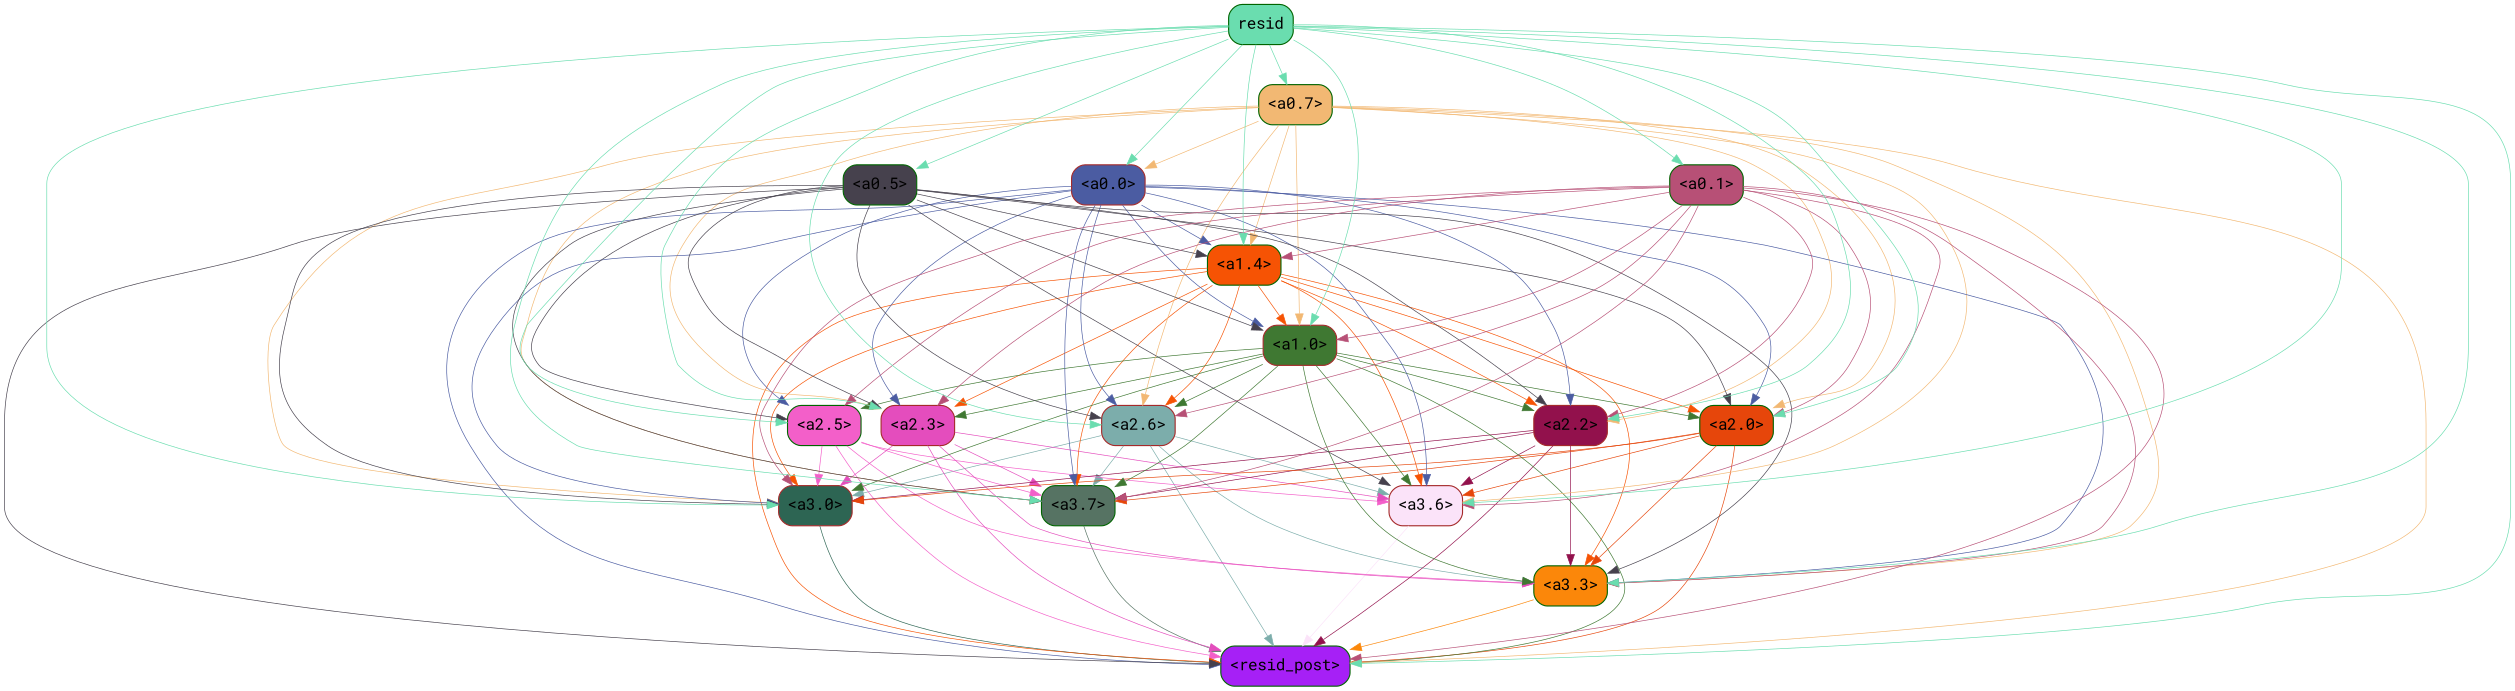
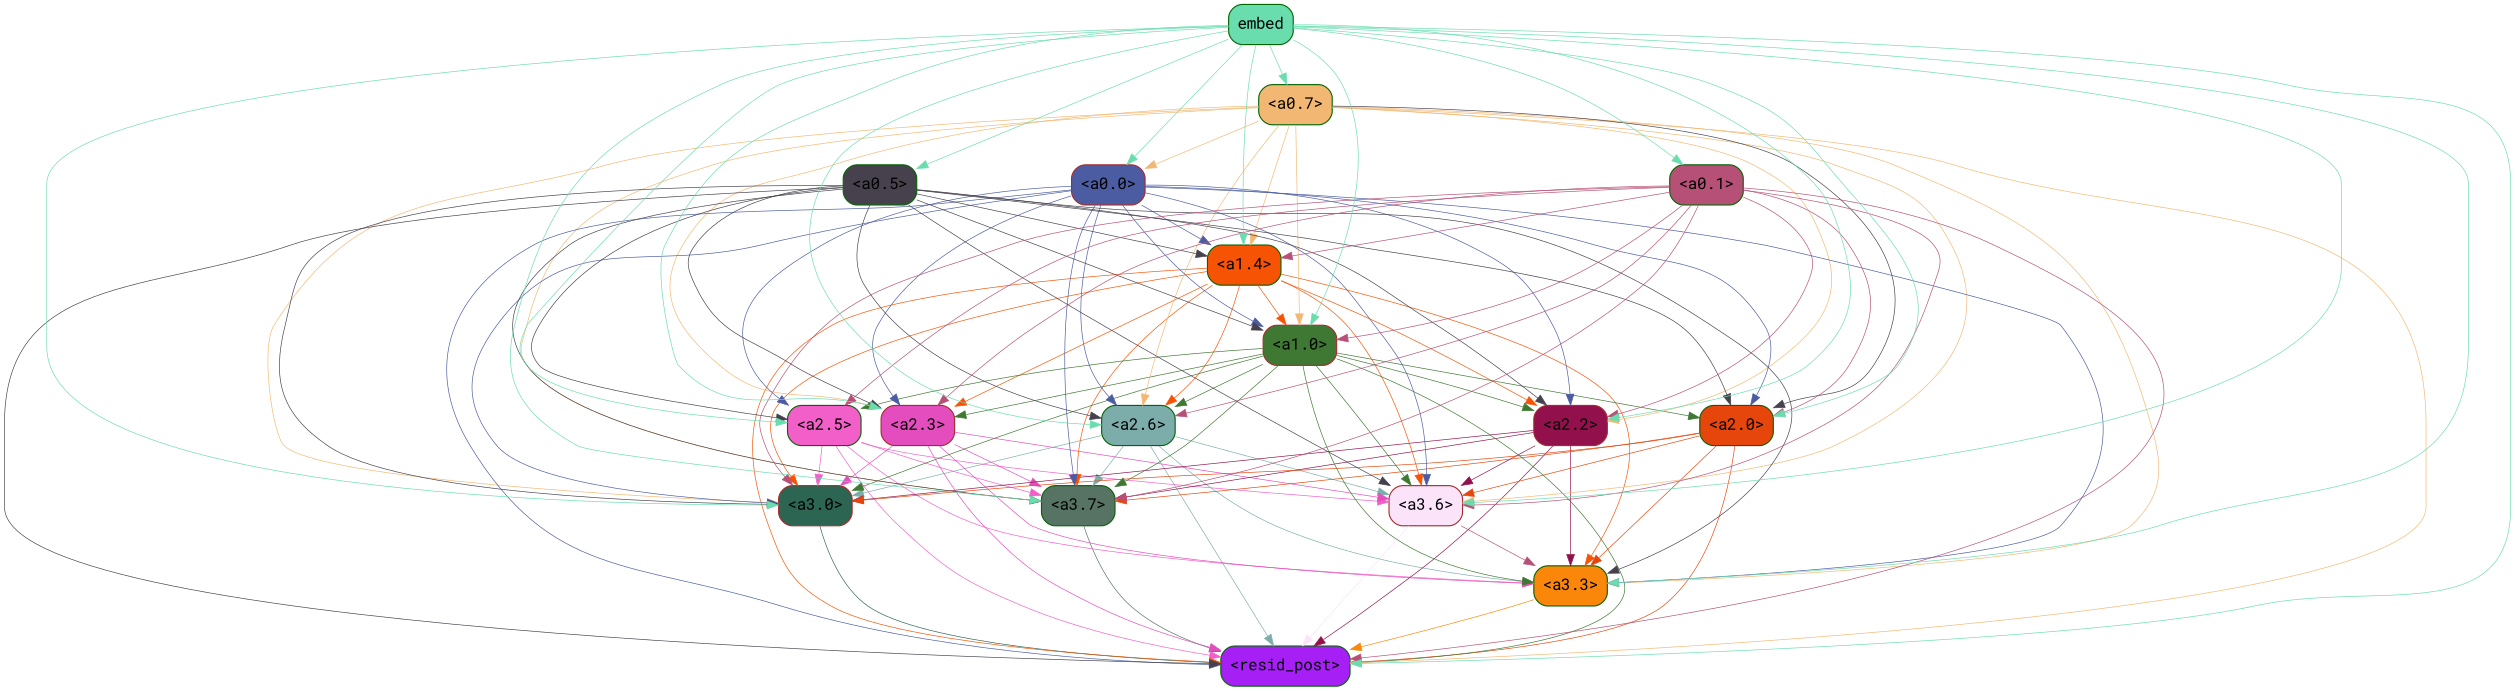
(1261, 25) -> (1261, 25)
(1827, 188) -> (1827, 188)
(1486, 341) -> none
(1138, 426) -> (1138, 426)
(2129, 485) -> (1493, 543)
